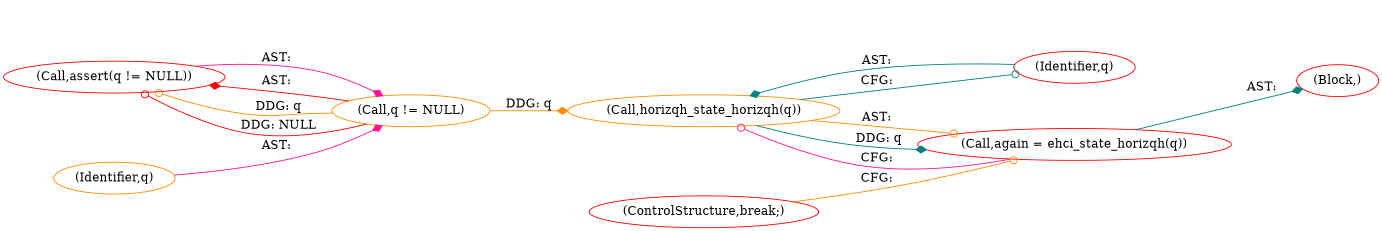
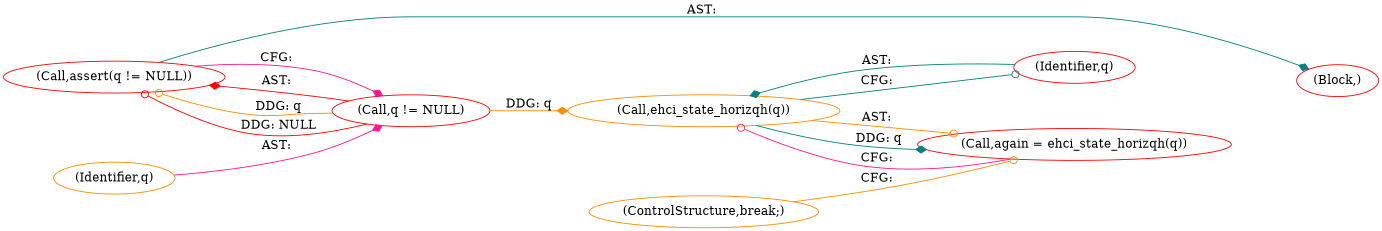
(278, 58) -> (278, 58)
(411, 111) -> (411, 111)
(704, 111) -> (704, 111)
(1214, 111) -> (729, 17)
(704, 212) -> (704, 212)
